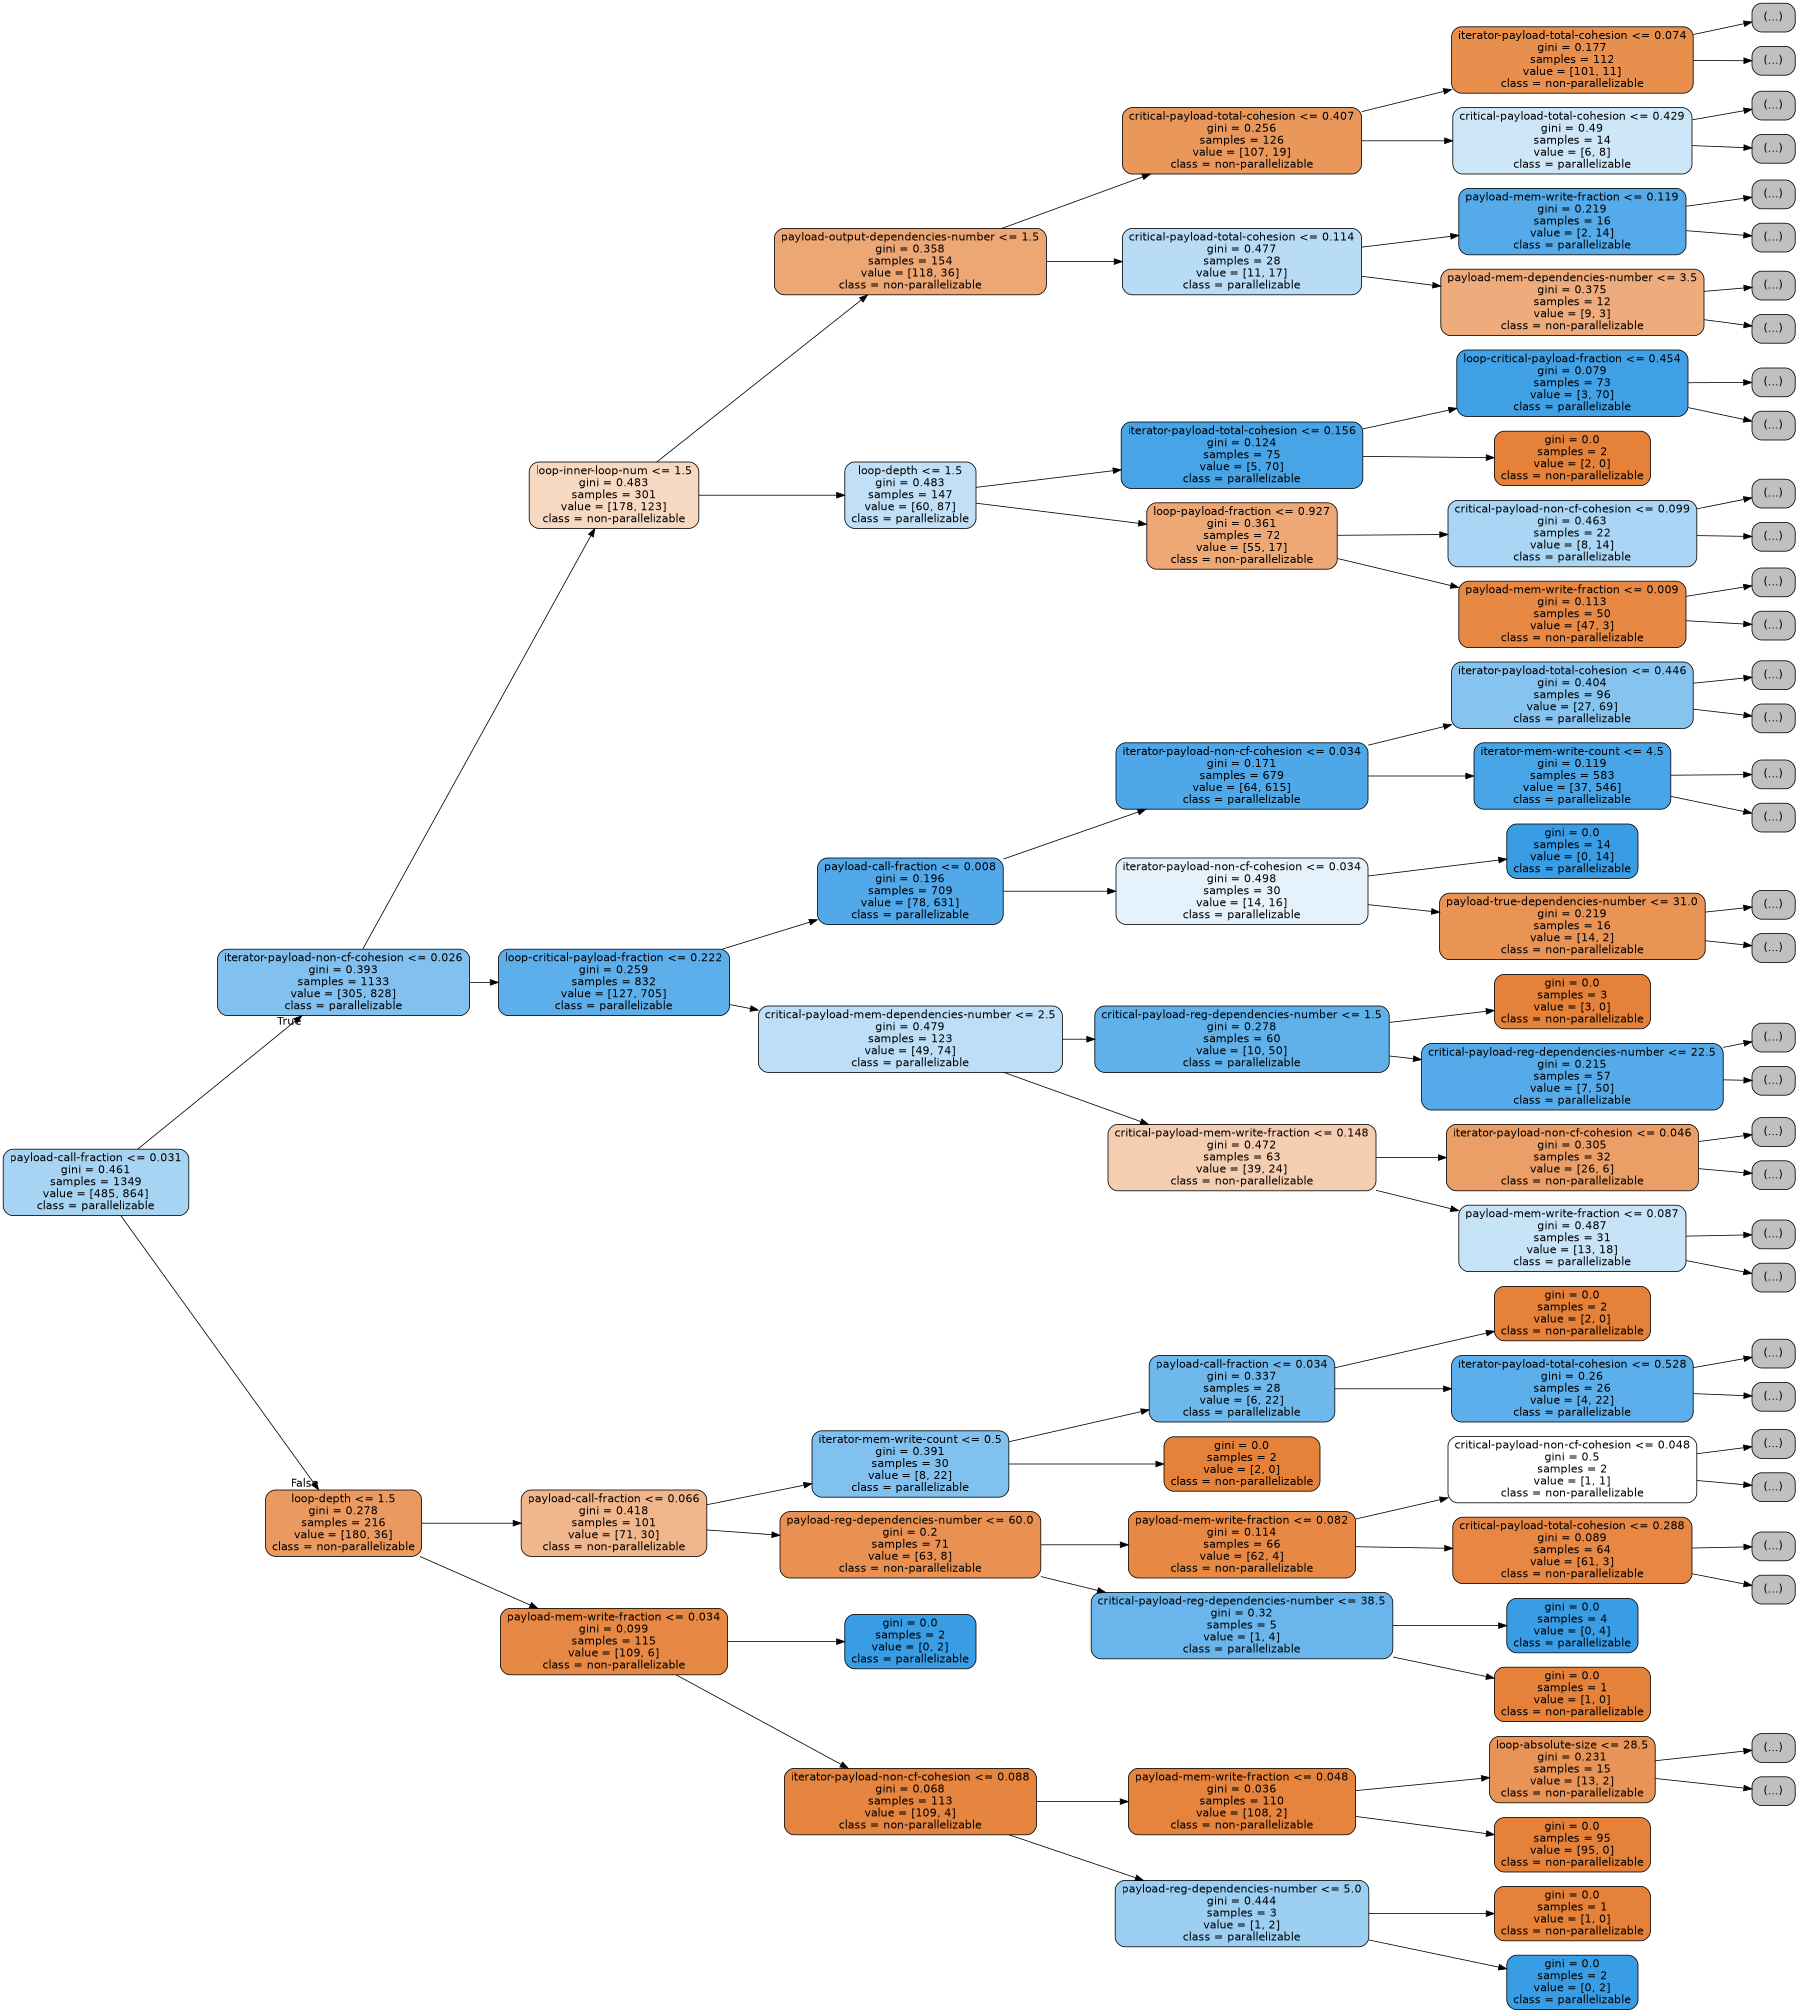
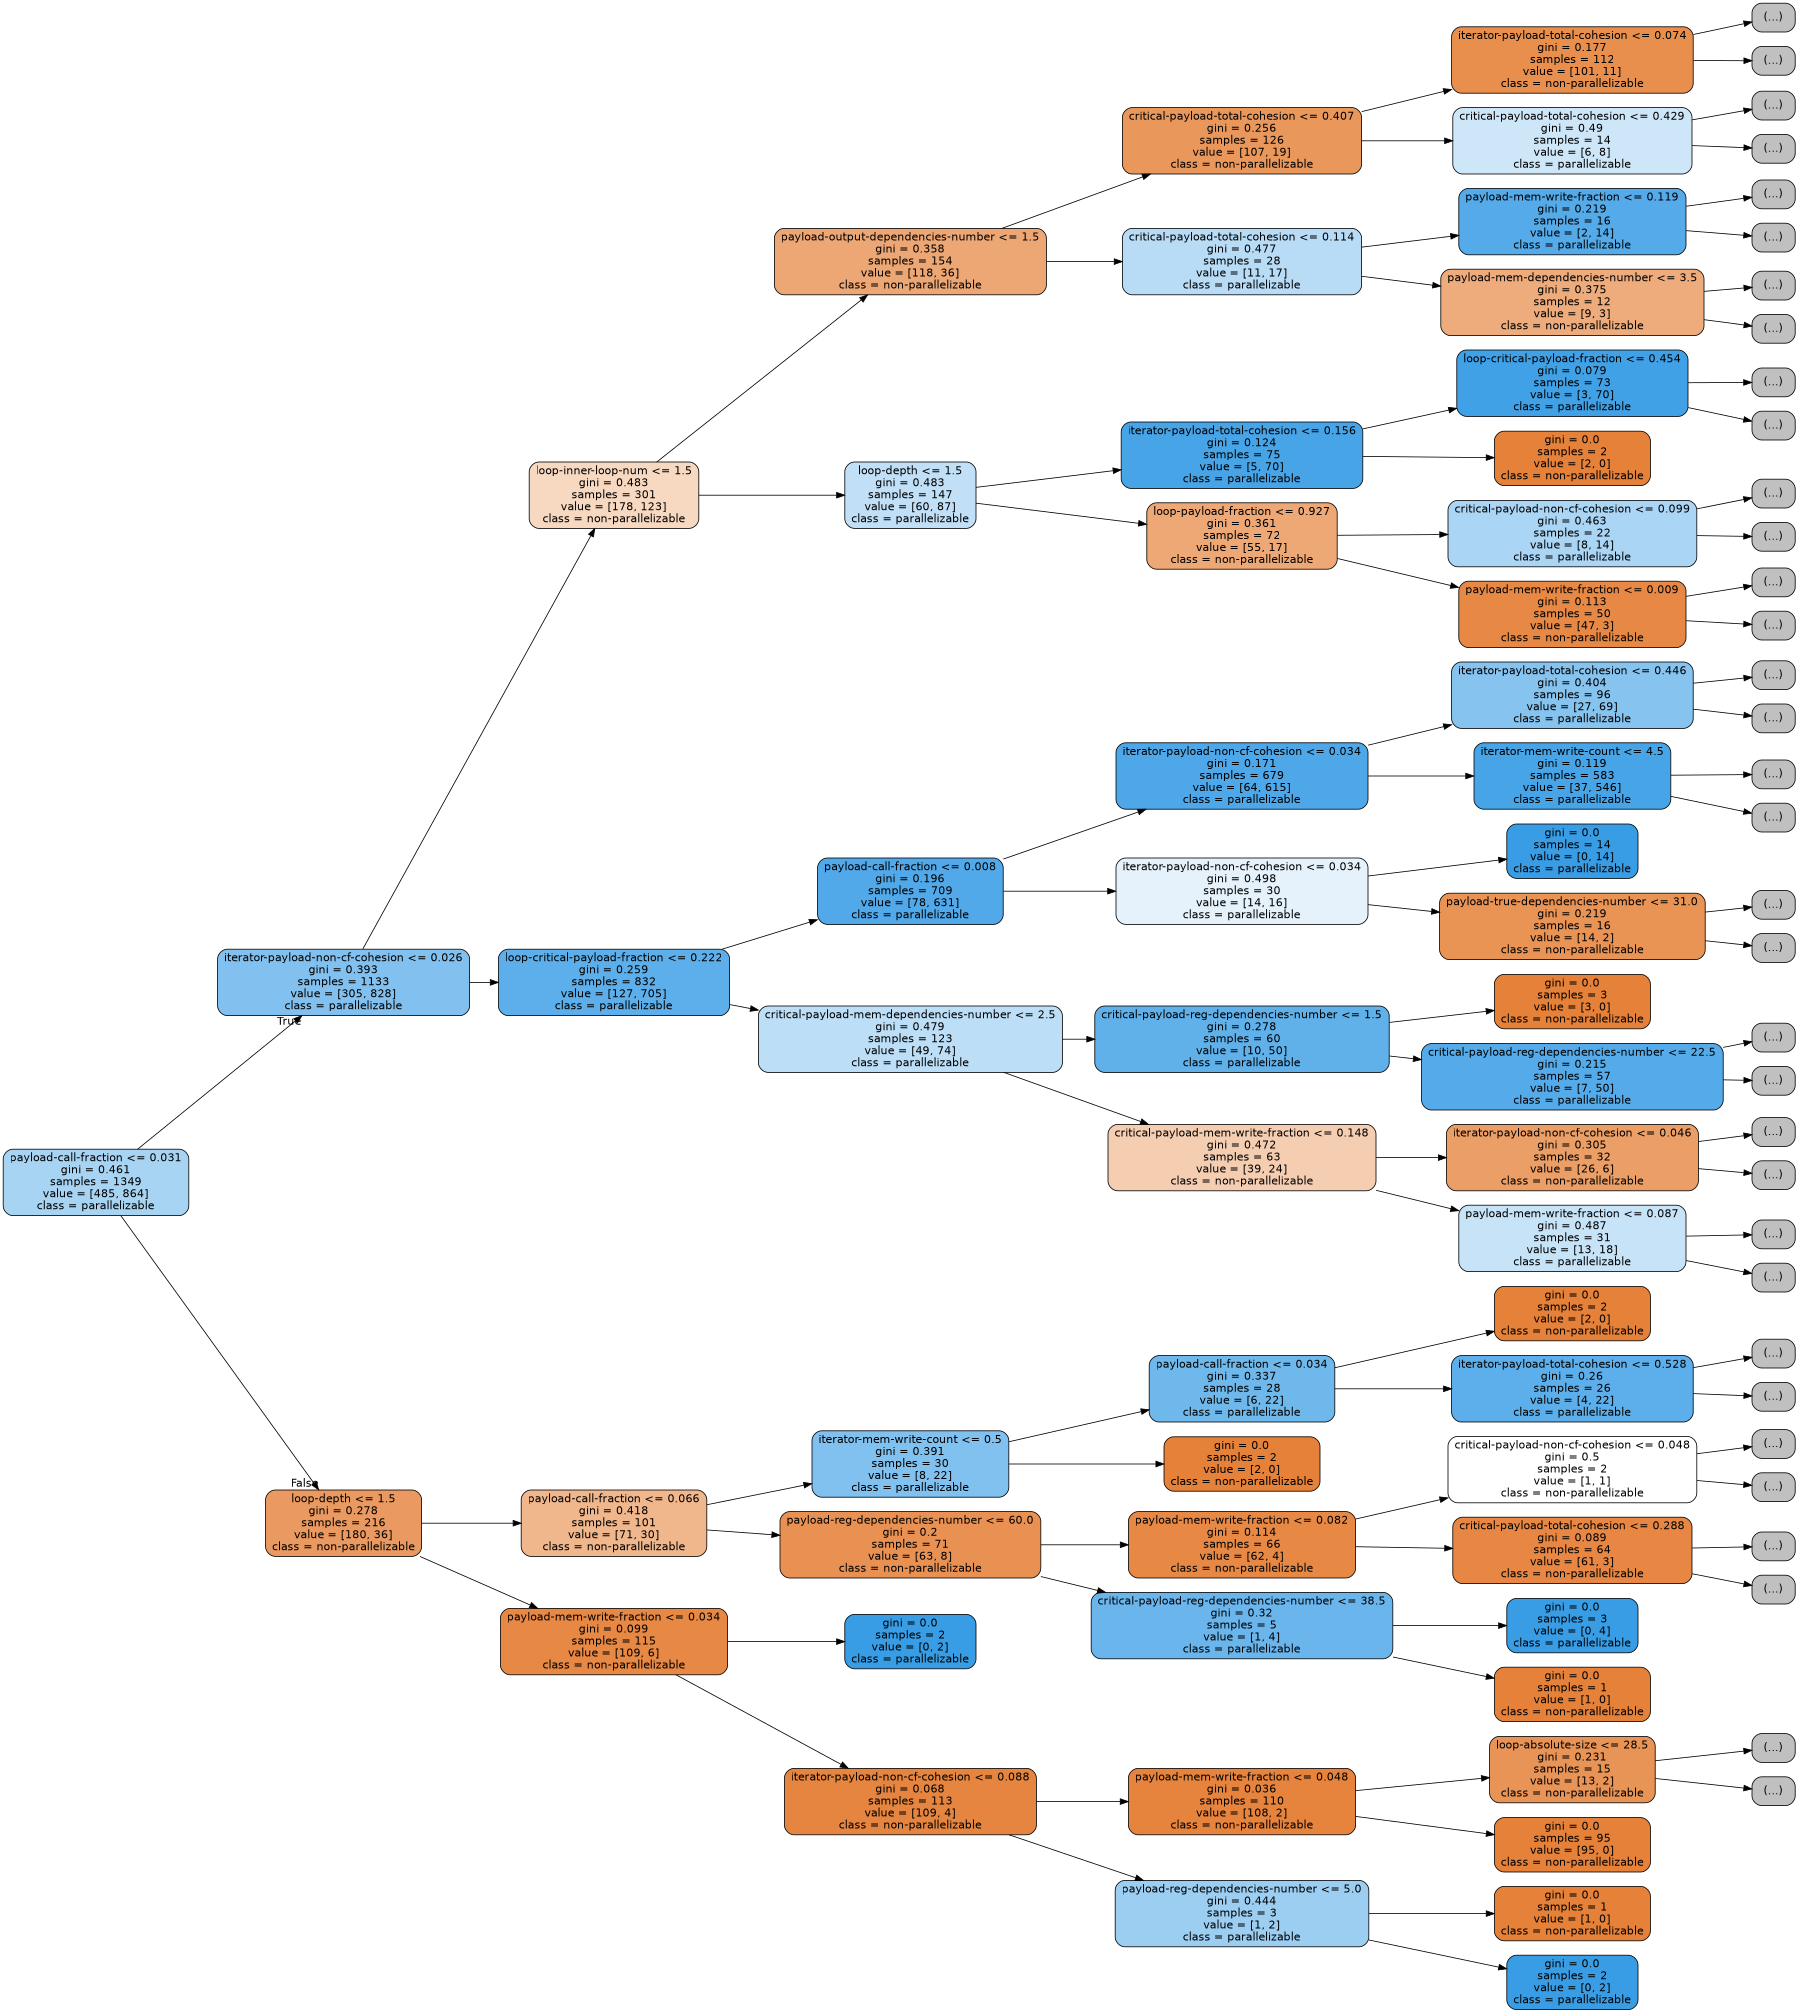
(1572, 1626) -> (1572, 1626)
